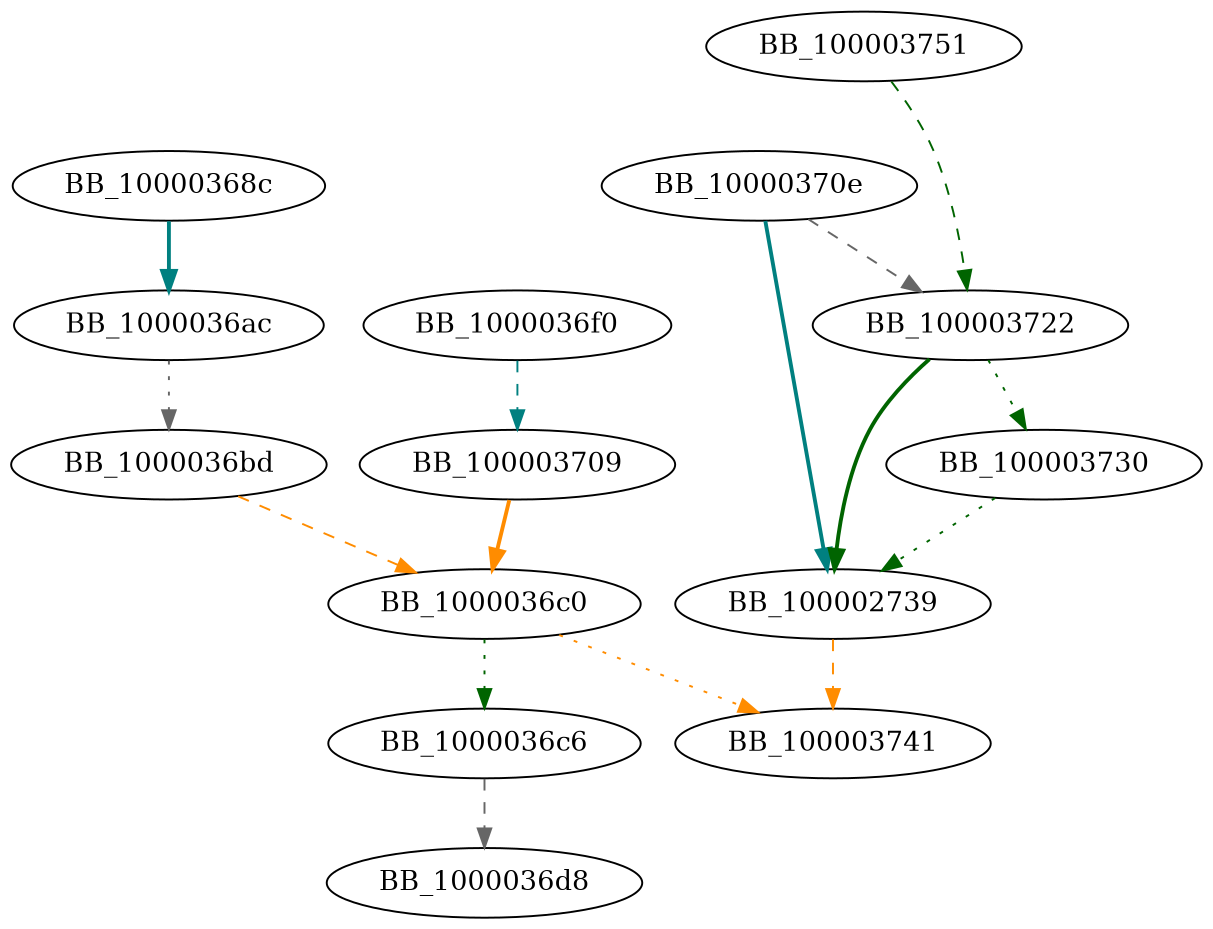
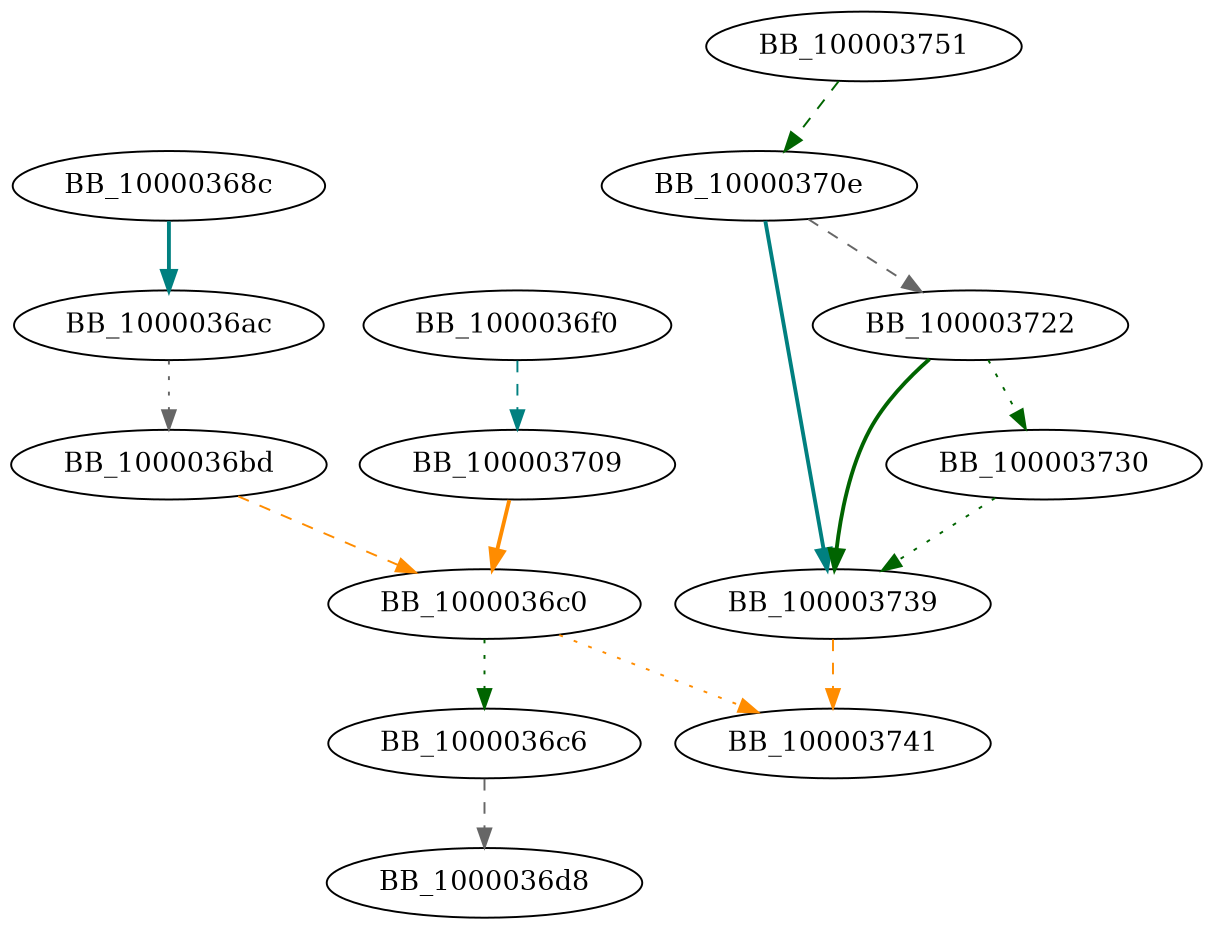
(941, 171) -> (818, 108)
(833, 604) -> (833, 604)
